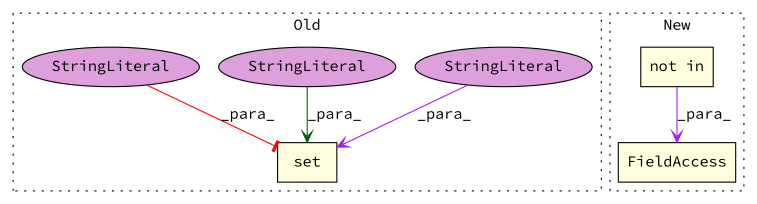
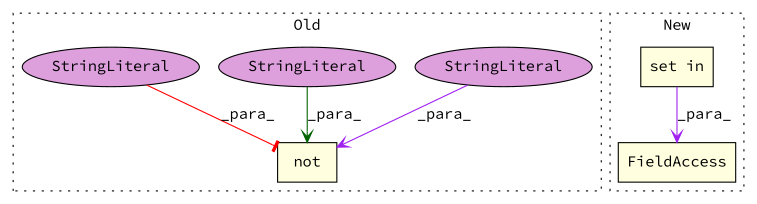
(677, 67) -> (677, 67)
(307, 162) -> (307, 162)
